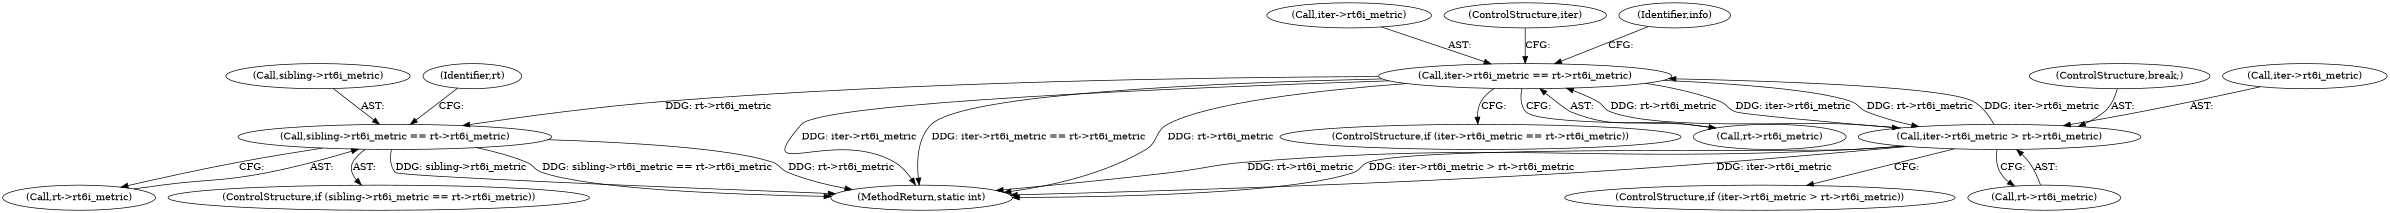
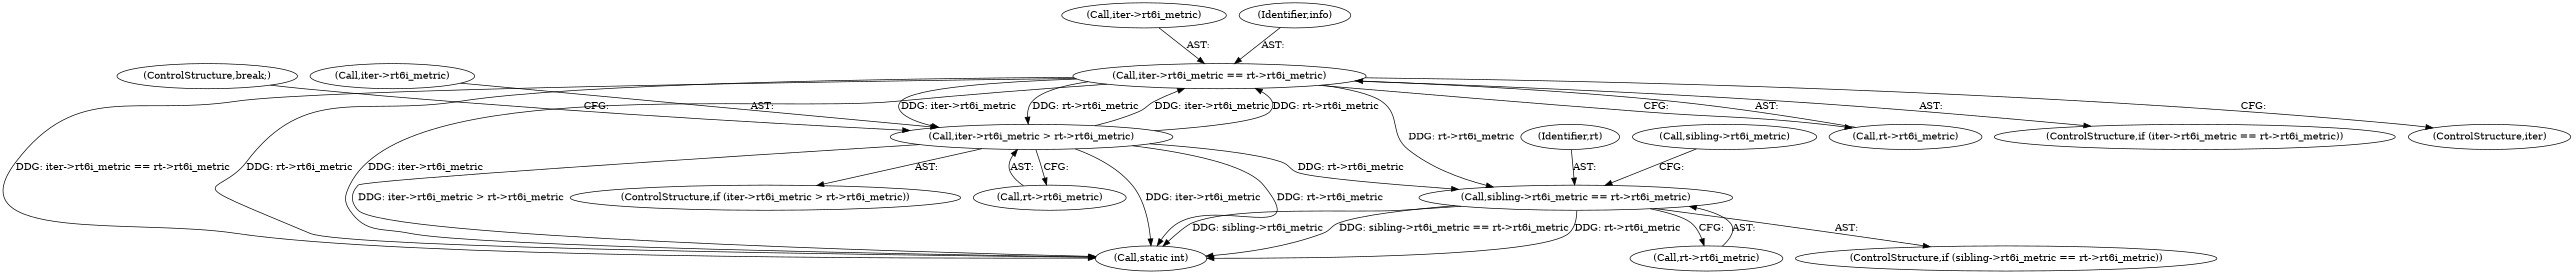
(1525, 42) -> (1896, 92)
(1623, 46) -> (1275, 46)
(375, 107) -> (1673, 167)
(453, 107) -> (1586, 167)
(1496, 107) -> (1933, 107)
(2125, 107) -> (598, 107)
(1908, 167) -> (928, 167)
none -> (1299, 173)
(922, 198) -> (1151, 258)
